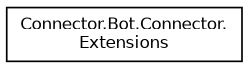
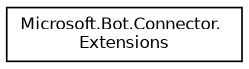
(124, 34) -> (124, 34)
